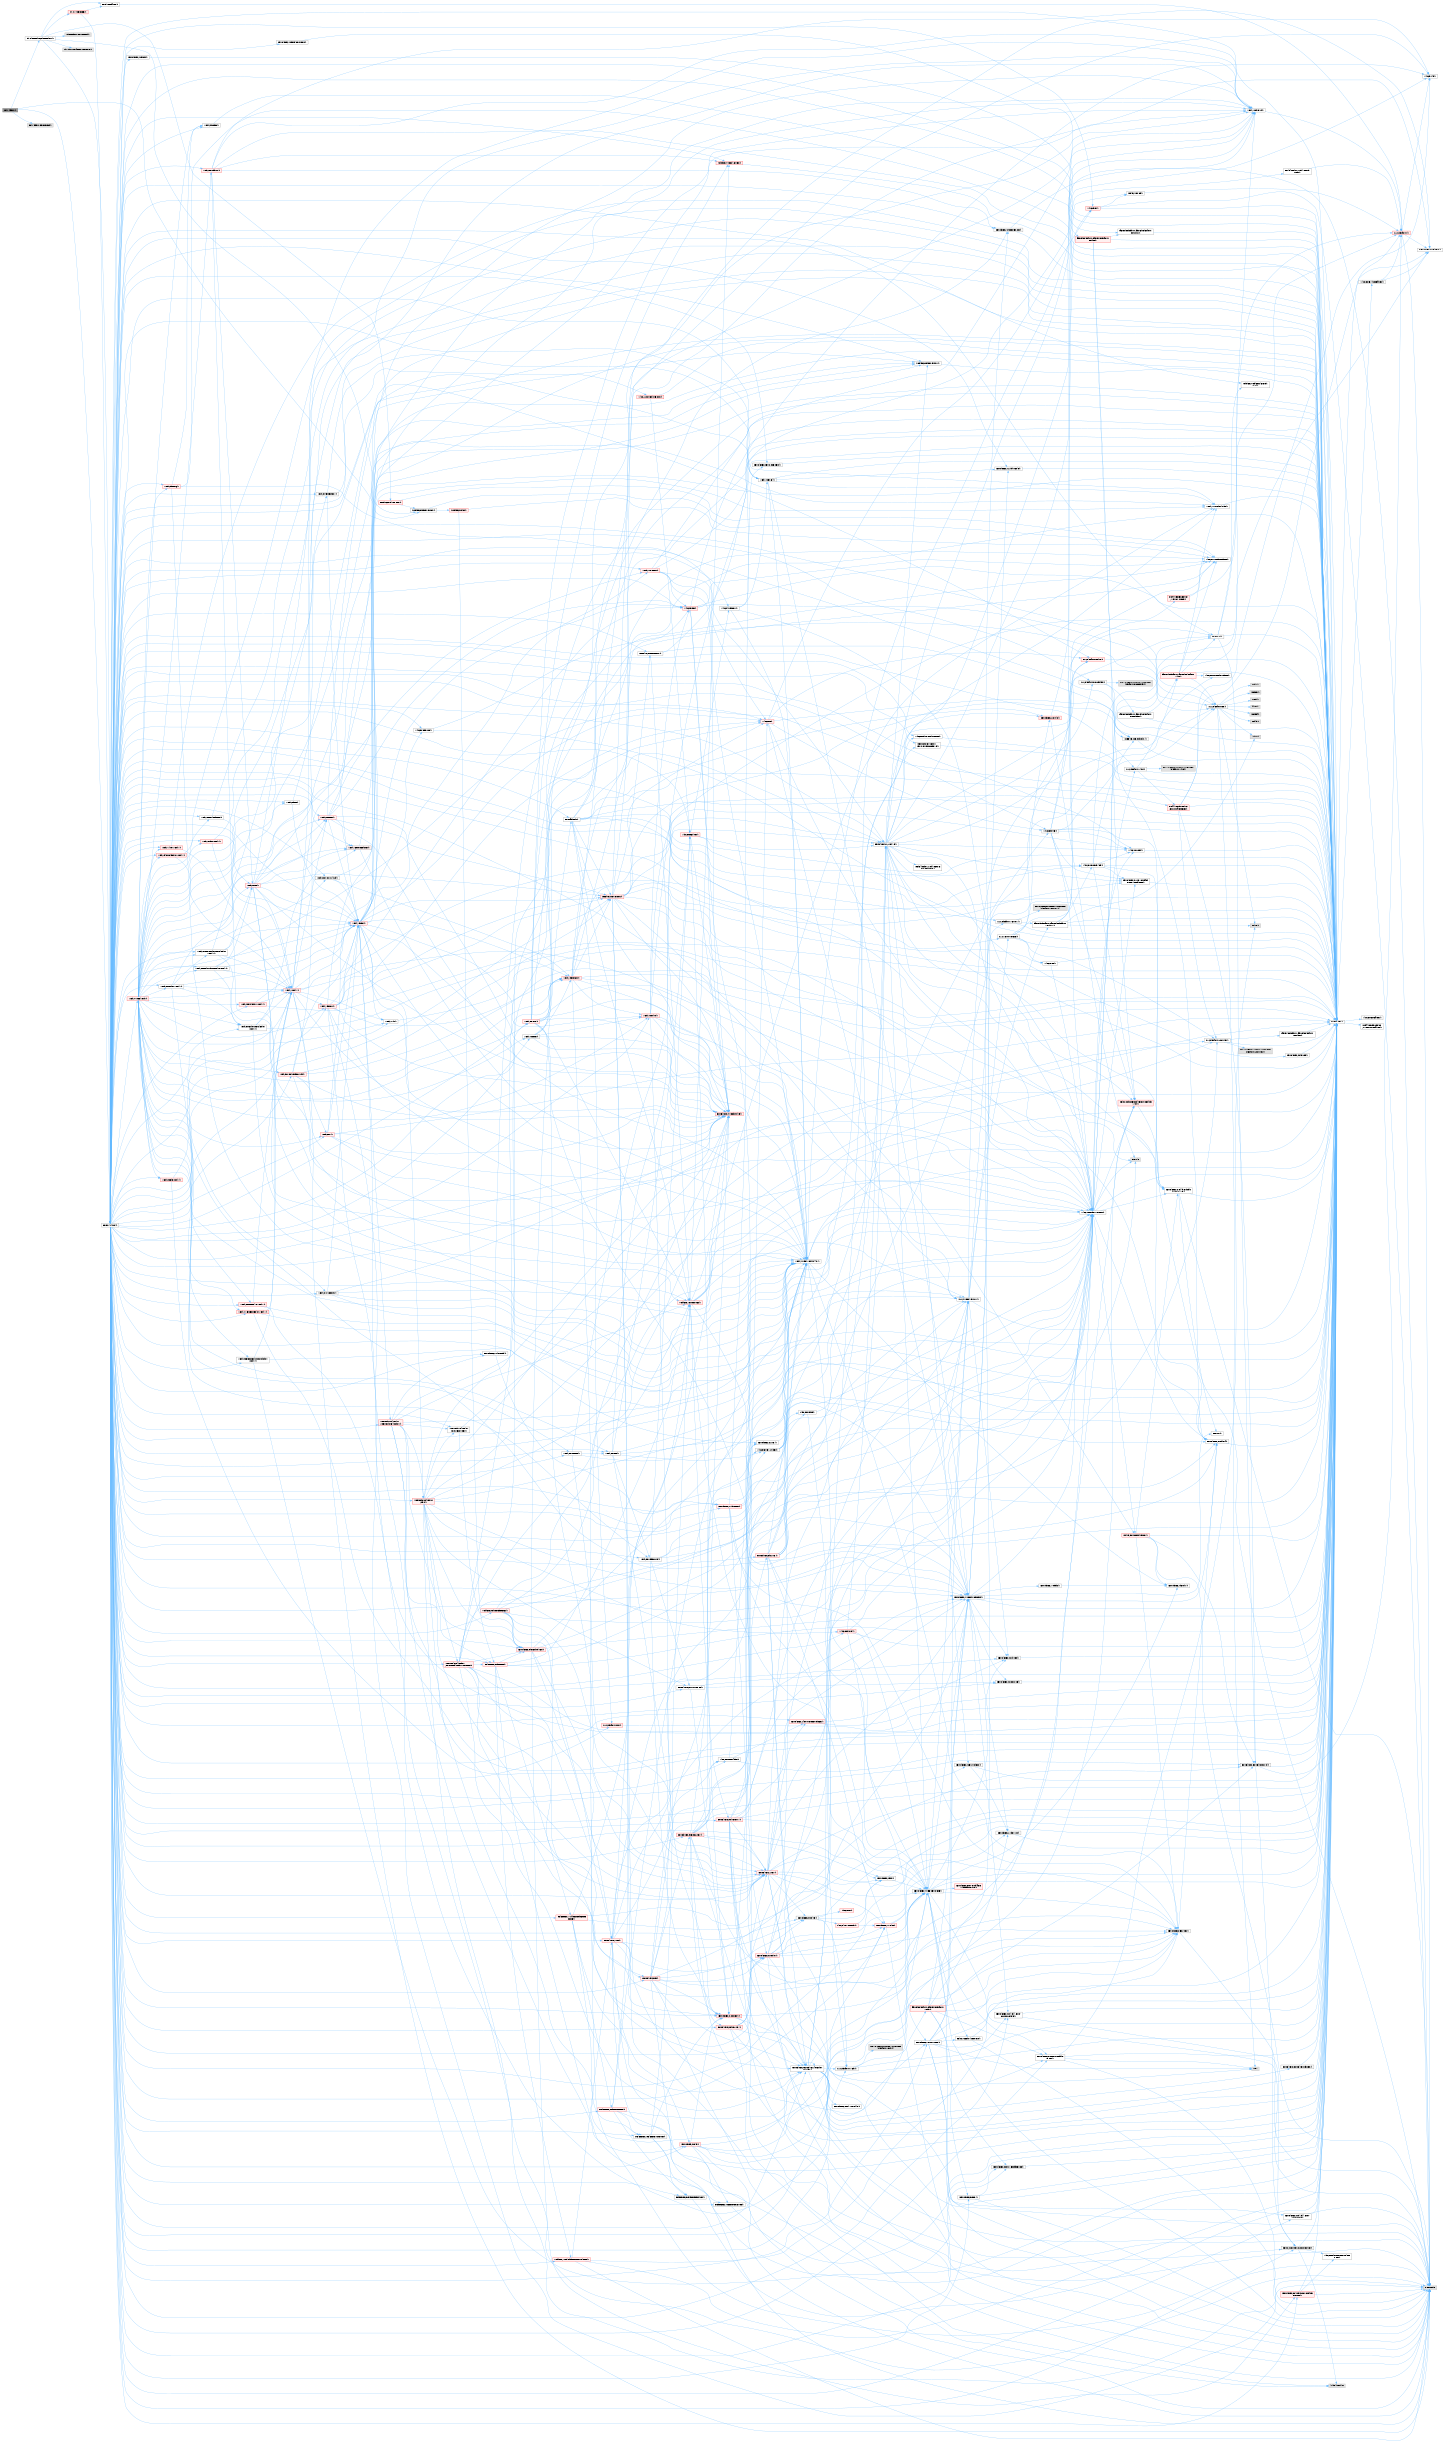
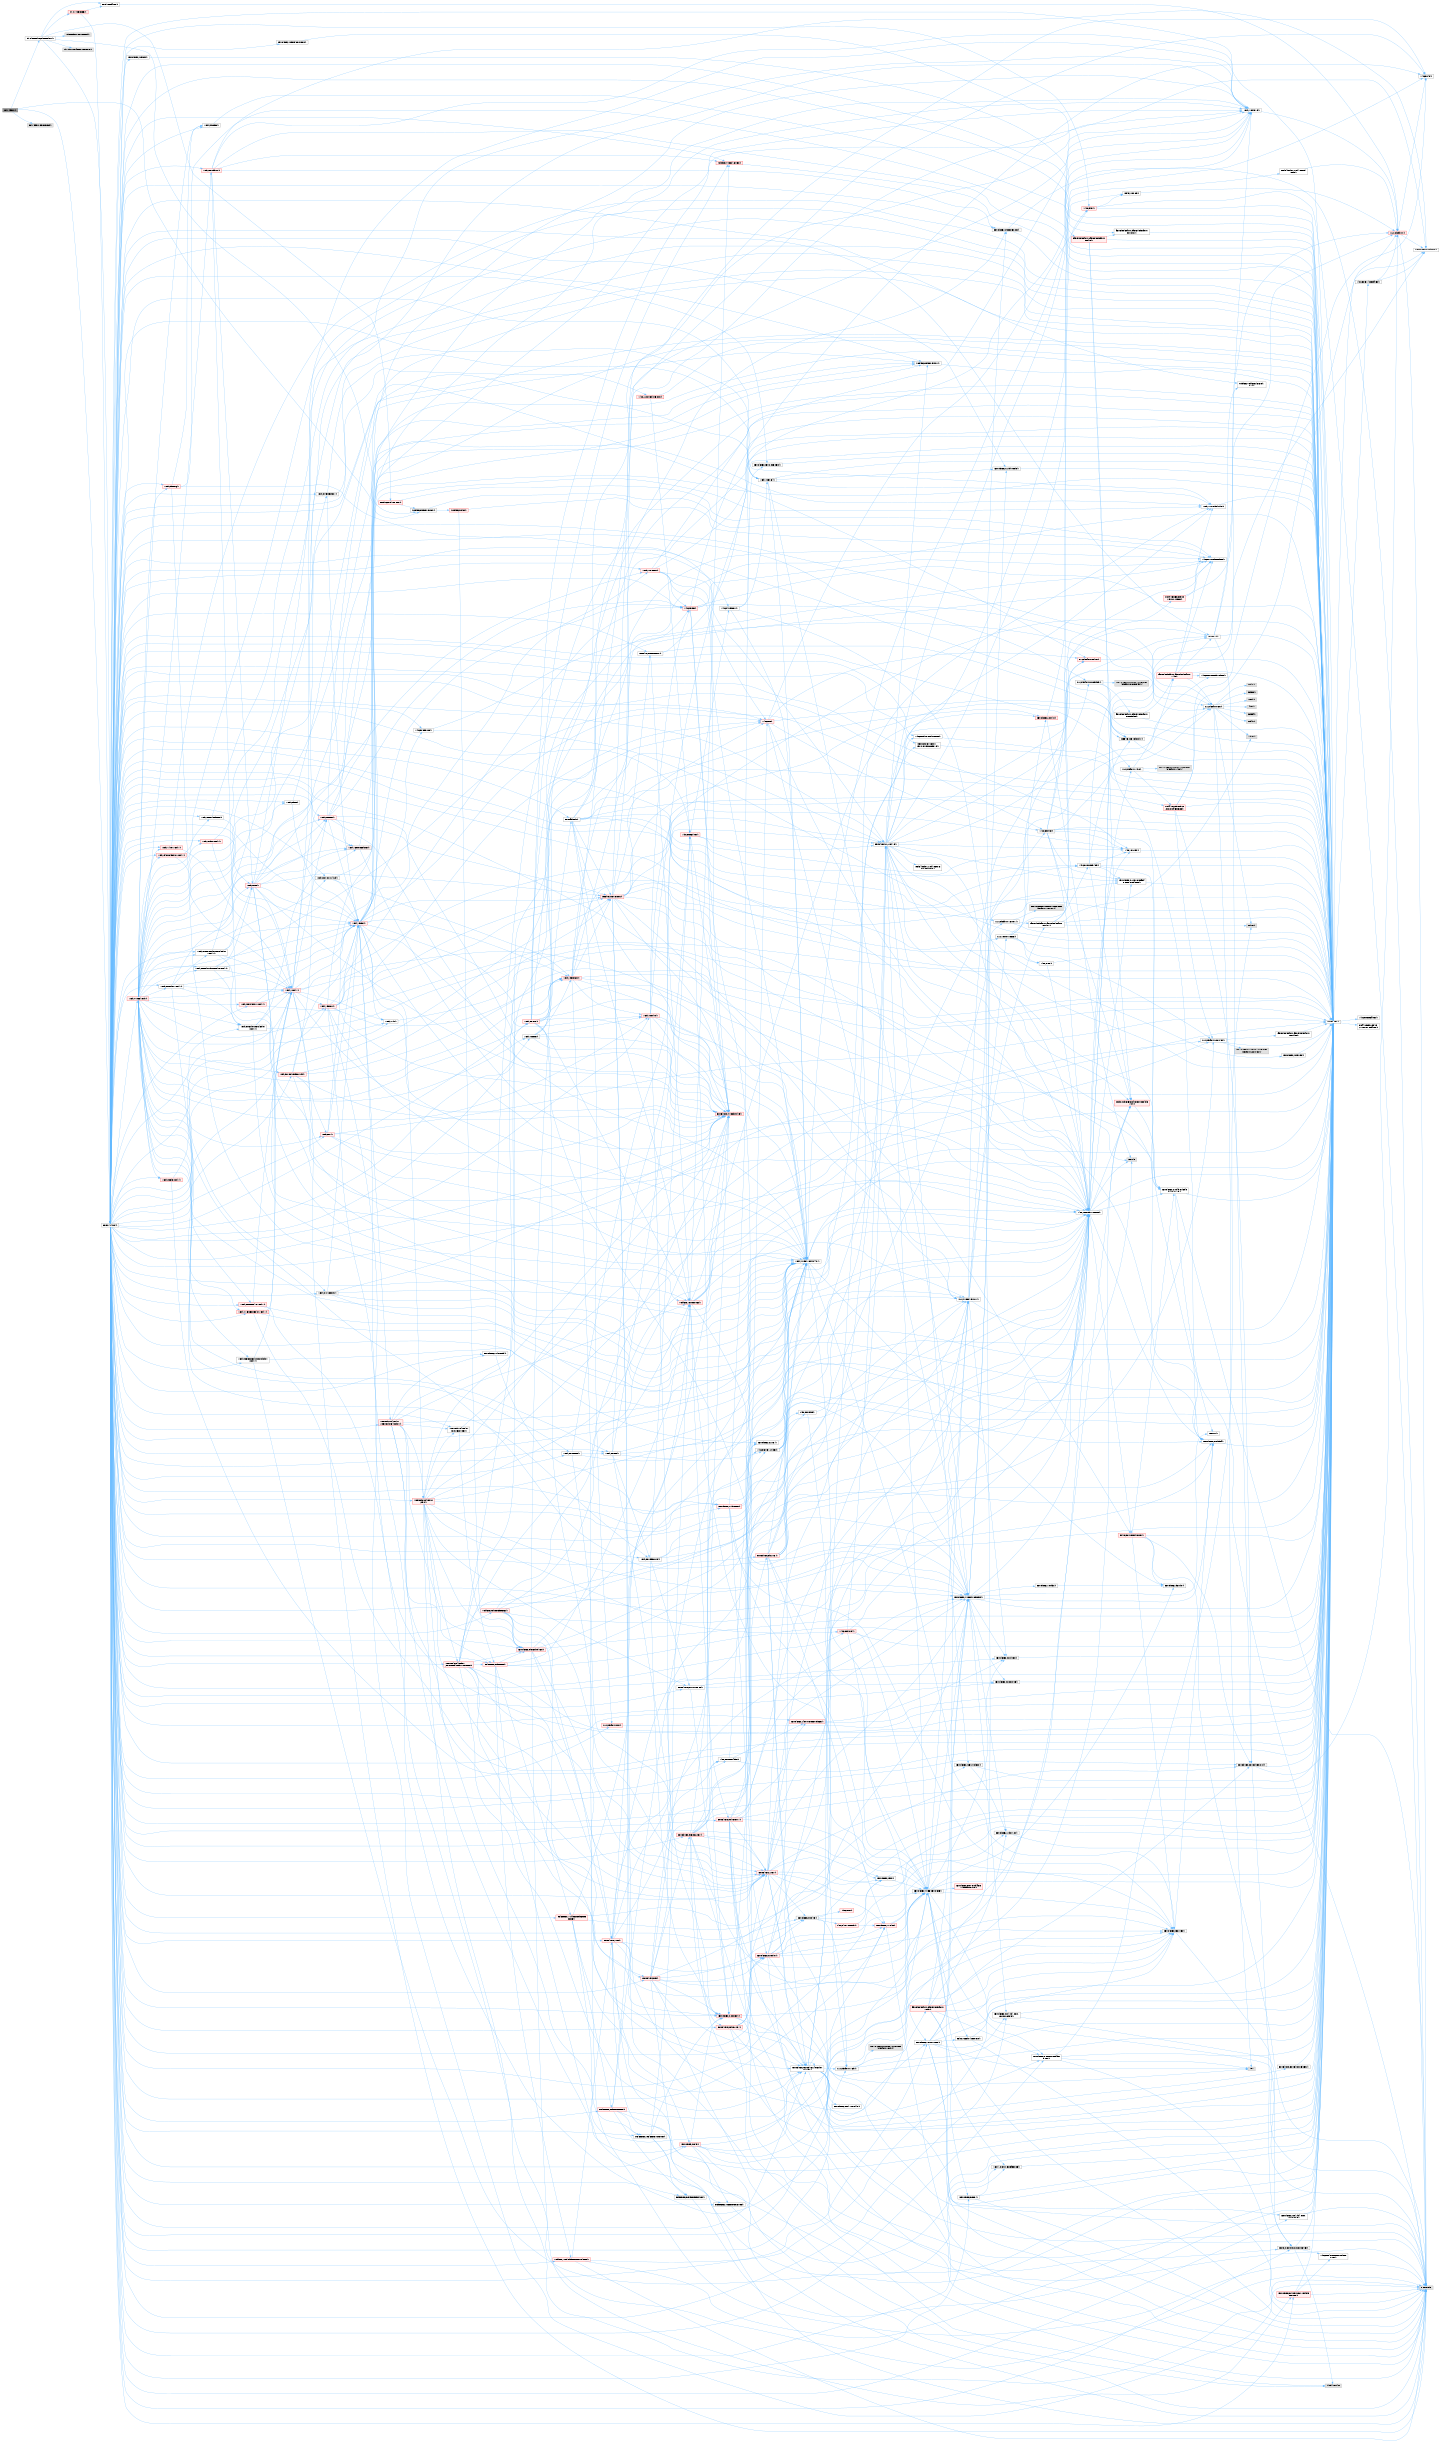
(1008, 2167) -> (1007, 2167)
